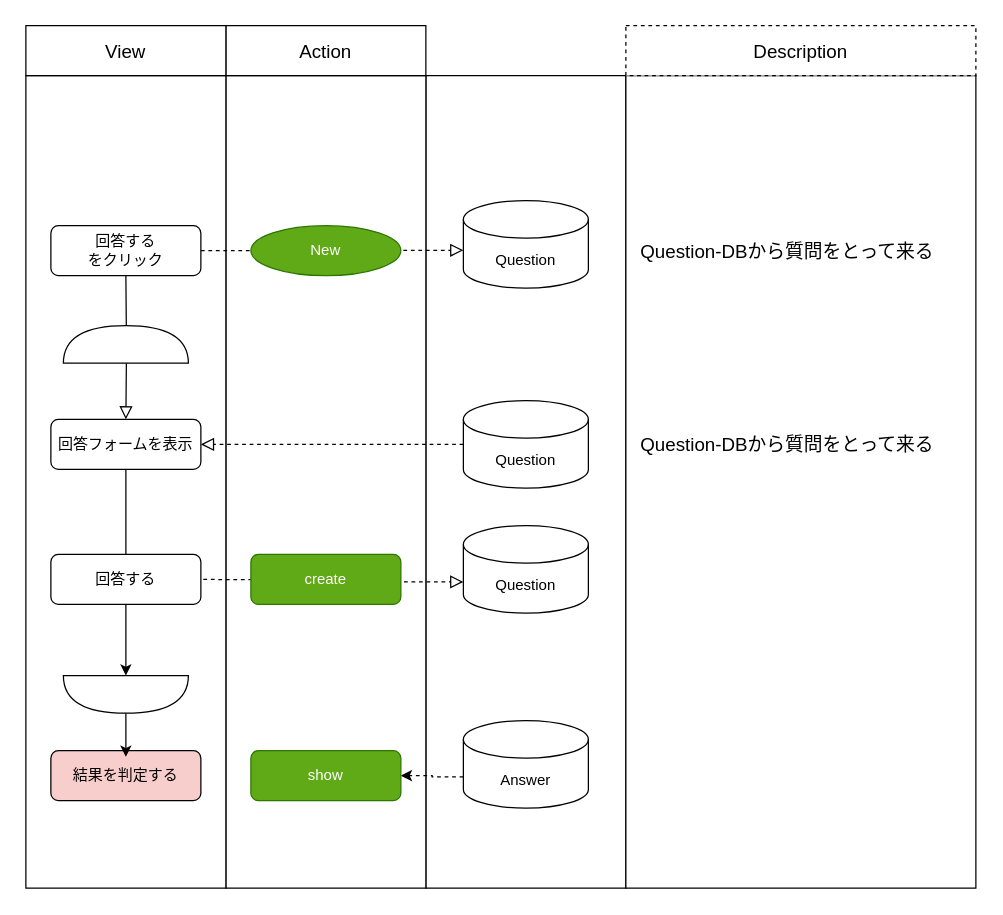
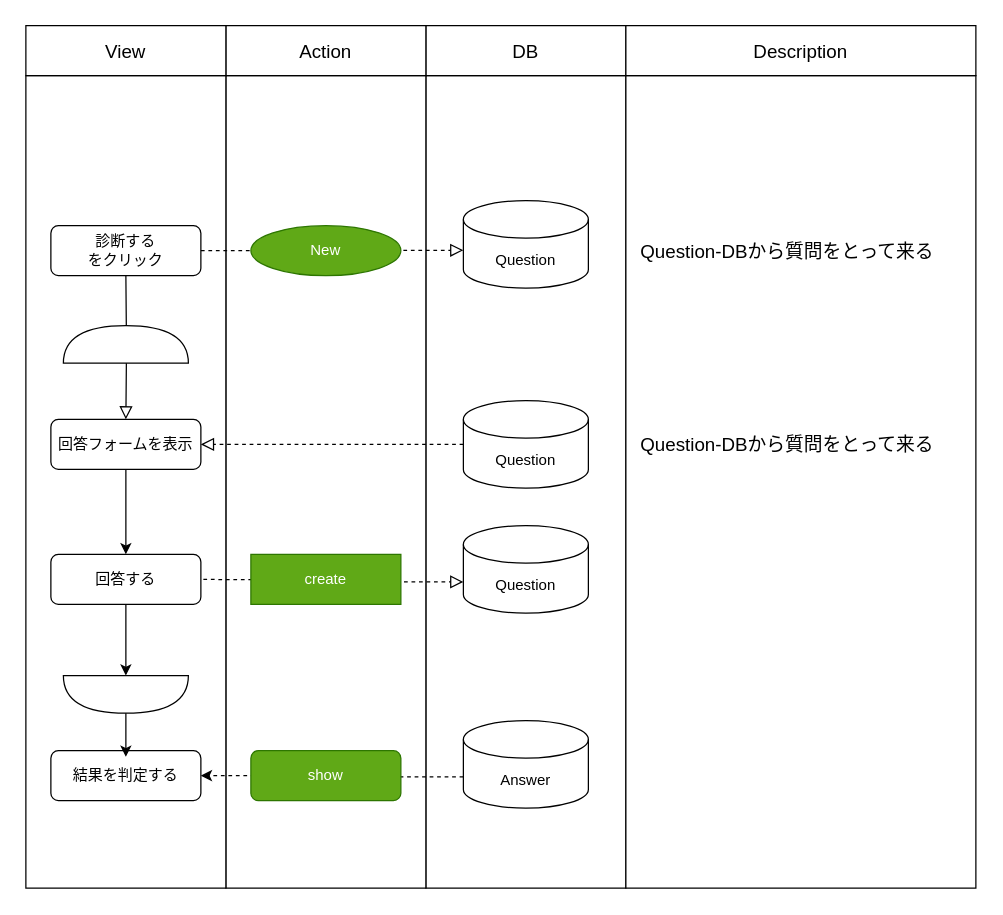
none -> (526, 51)
(801, 51) -> (801, 51)
(126, 251) -> (126, 251)
(126, 547) -> (126, 544)
(326, 579) -> (326, 579)
(126, 776) -> (126, 776)
(422, 776) -> (229, 776)
